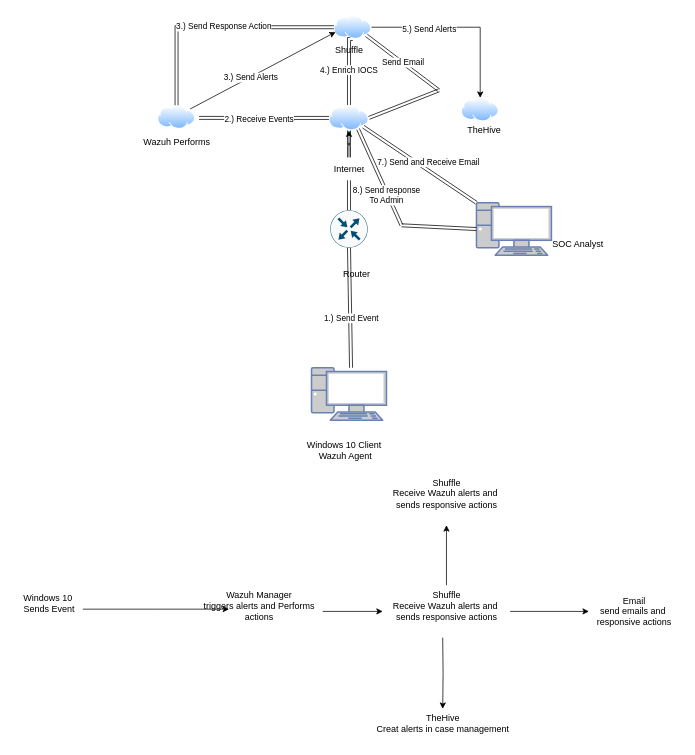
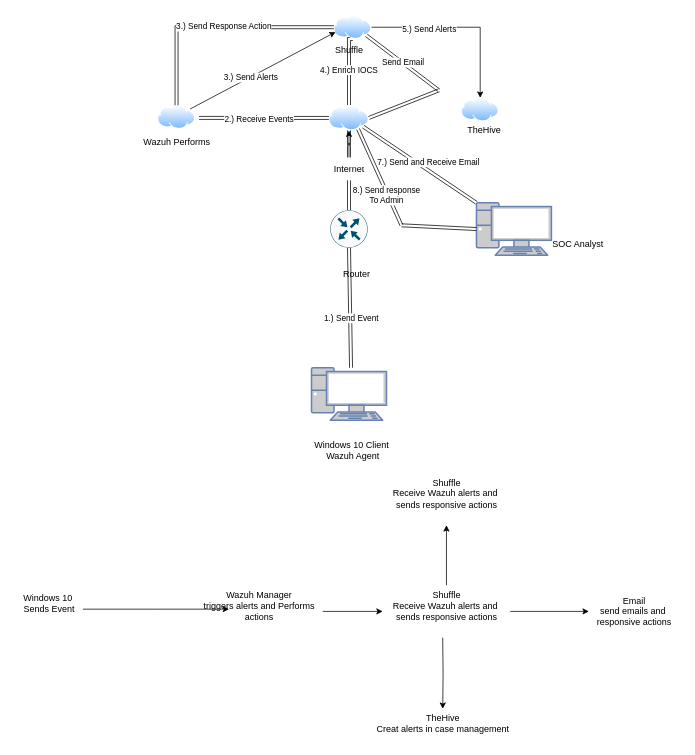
(345, 450) -> (353, 450)
